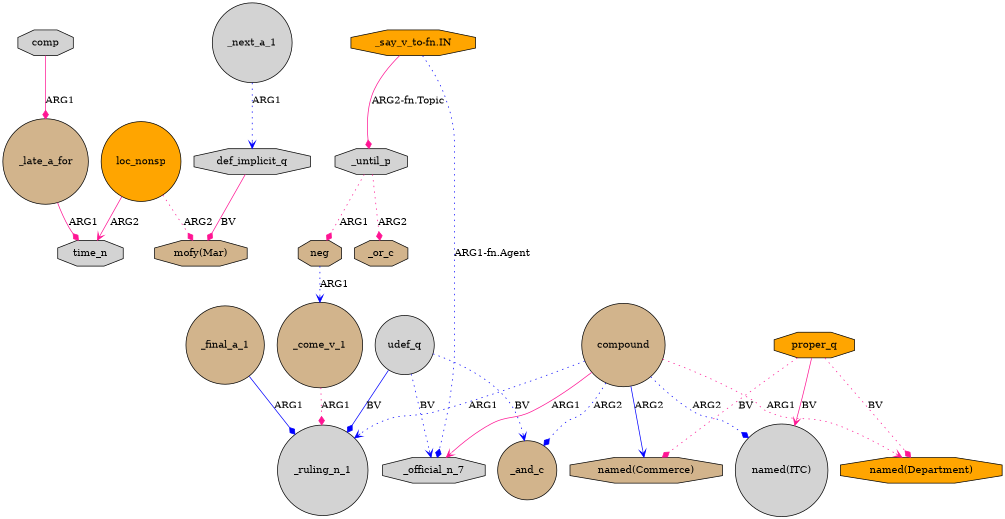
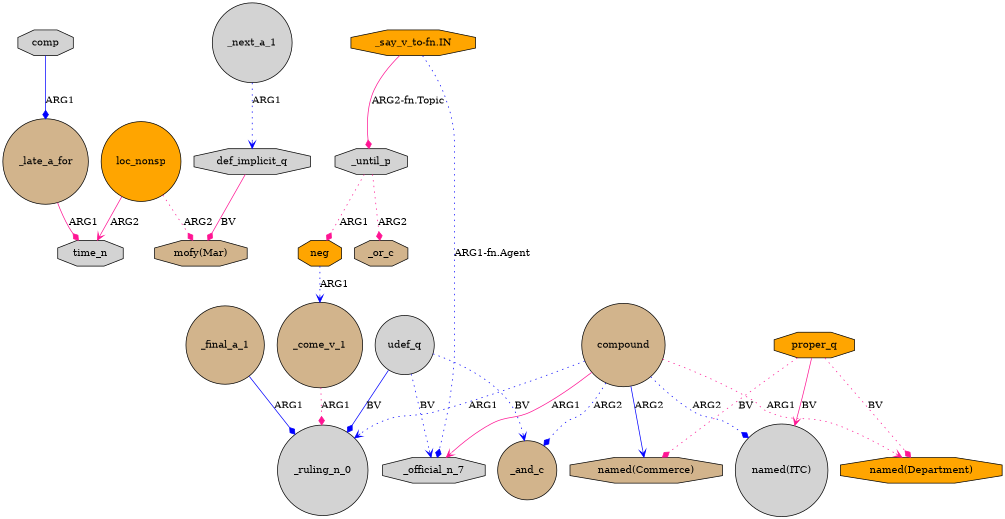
(46, 83) -> (46, 83)
(320, 253) -> (320, 253)
(323, 470) -> (323, 470)
